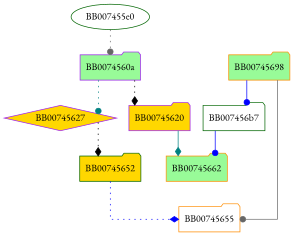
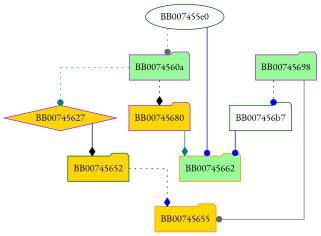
(259, 67) -> (286, 67)
none -> (207, 89)
(247, 90) -> (274, 90)
(160, 118) -> (160, 118)
(98, 135) -> (92, 136)
(209, 219) -> (186, 219)
